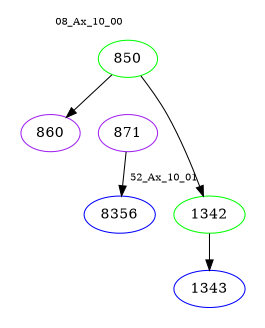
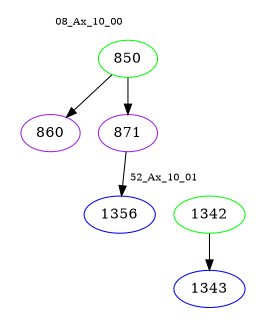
(175, 129) -> (128, 91)
(120, 215) -> (120, 215)
